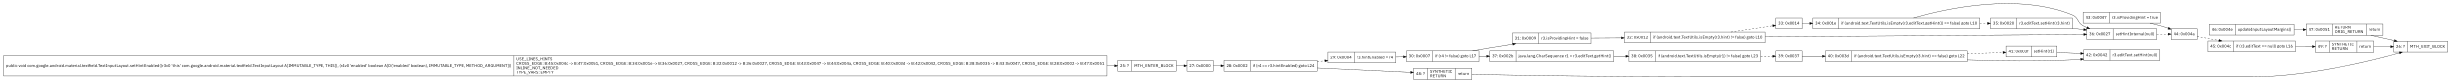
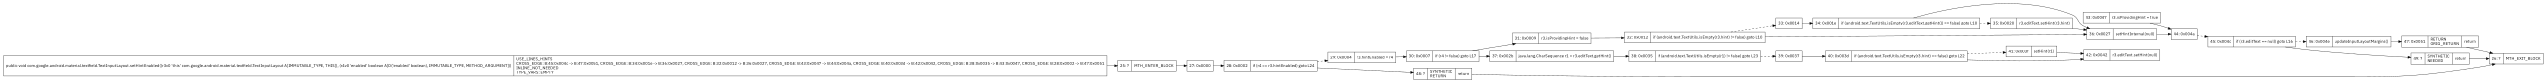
(2162, 34) -> (2162, 34)
none -> (2299, 42)
(2340, 49) -> (2436, 61)
